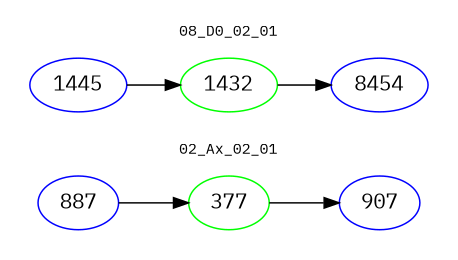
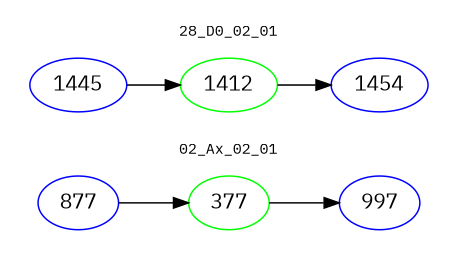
(229, 32) -> (229, 32)
(229, 85) -> (229, 85)
(380, 85) -> (380, 85)
(78, 203) -> (78, 203)
(380, 203) -> (380, 203)
